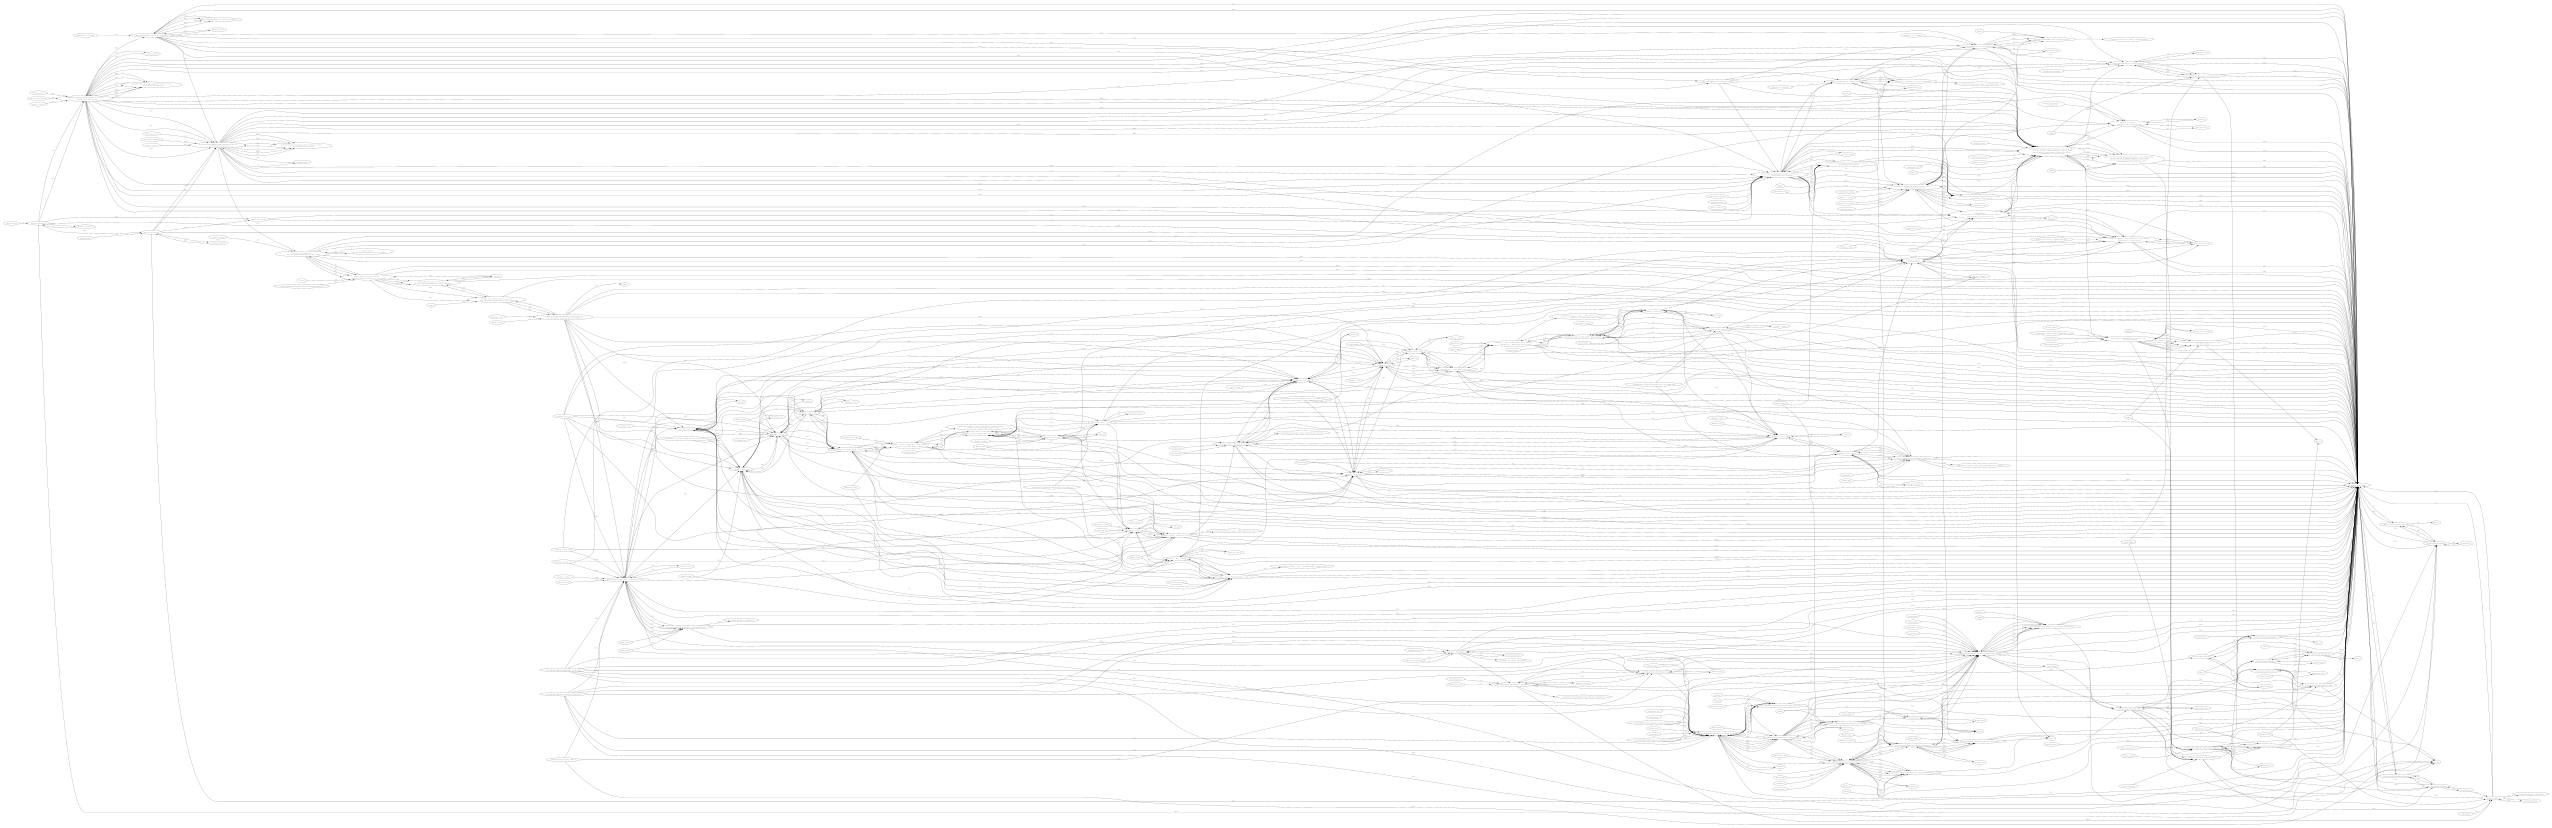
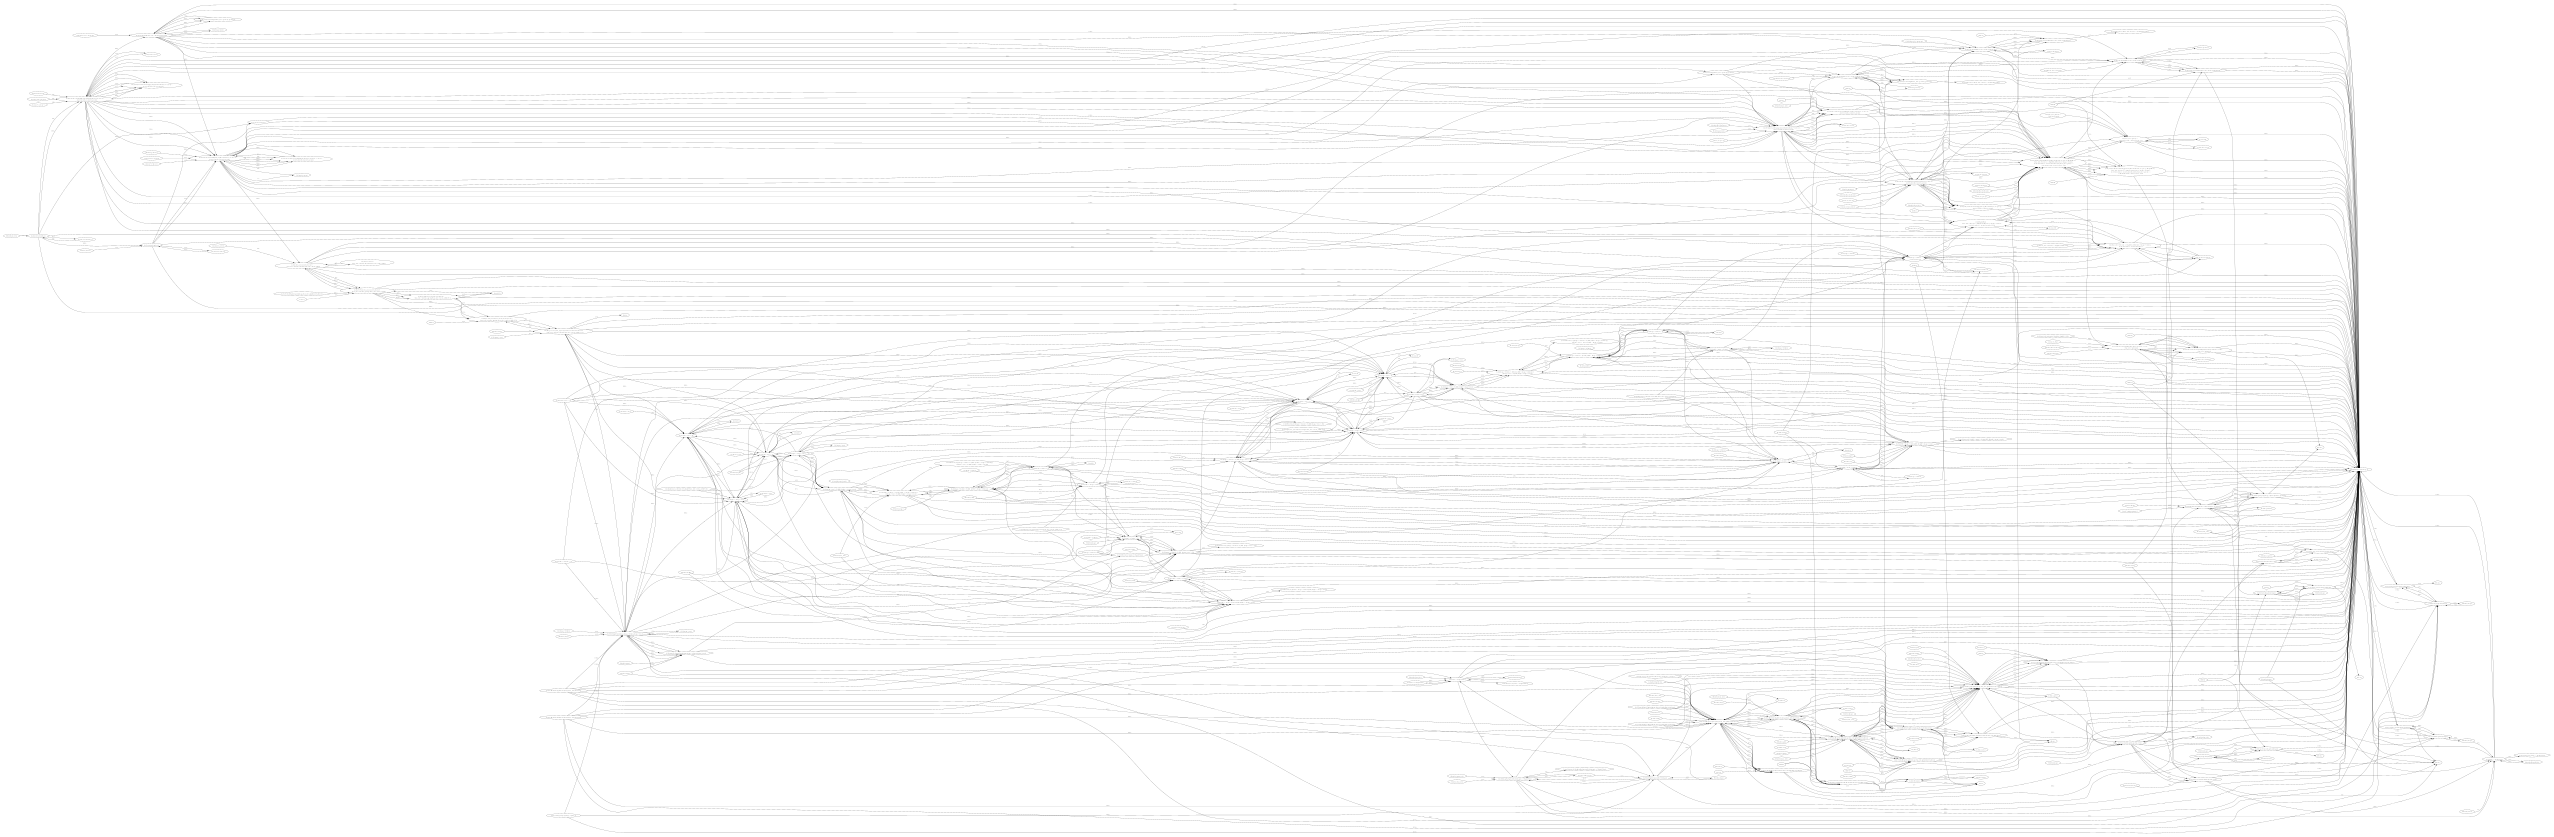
(596, 561) -> (1105, 555)
